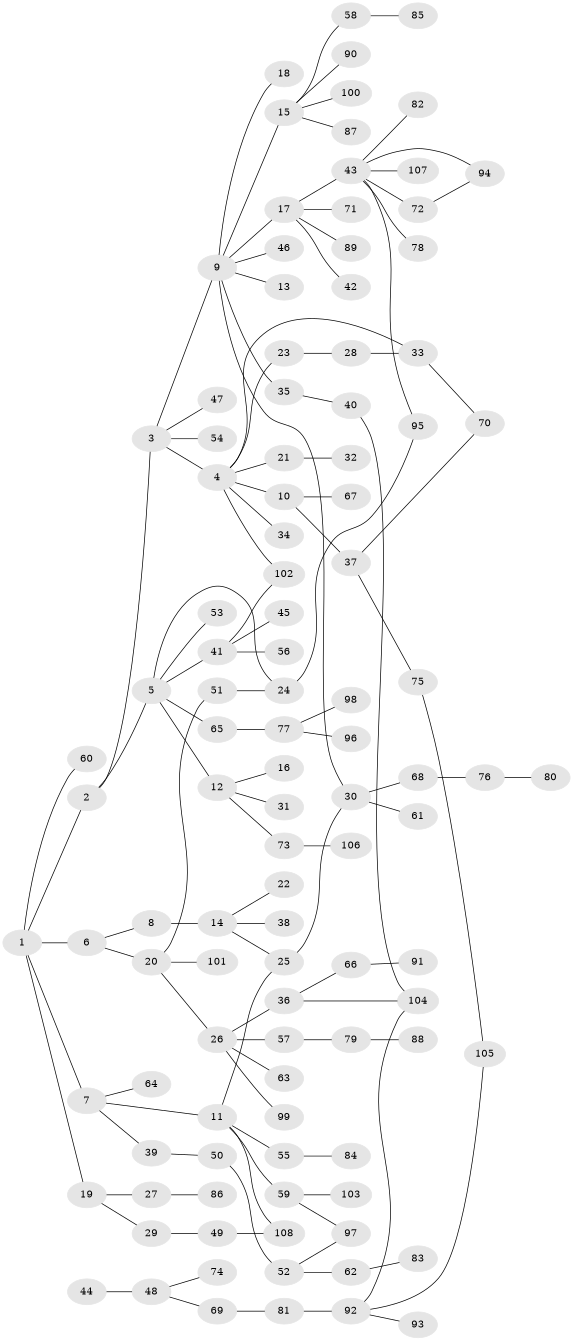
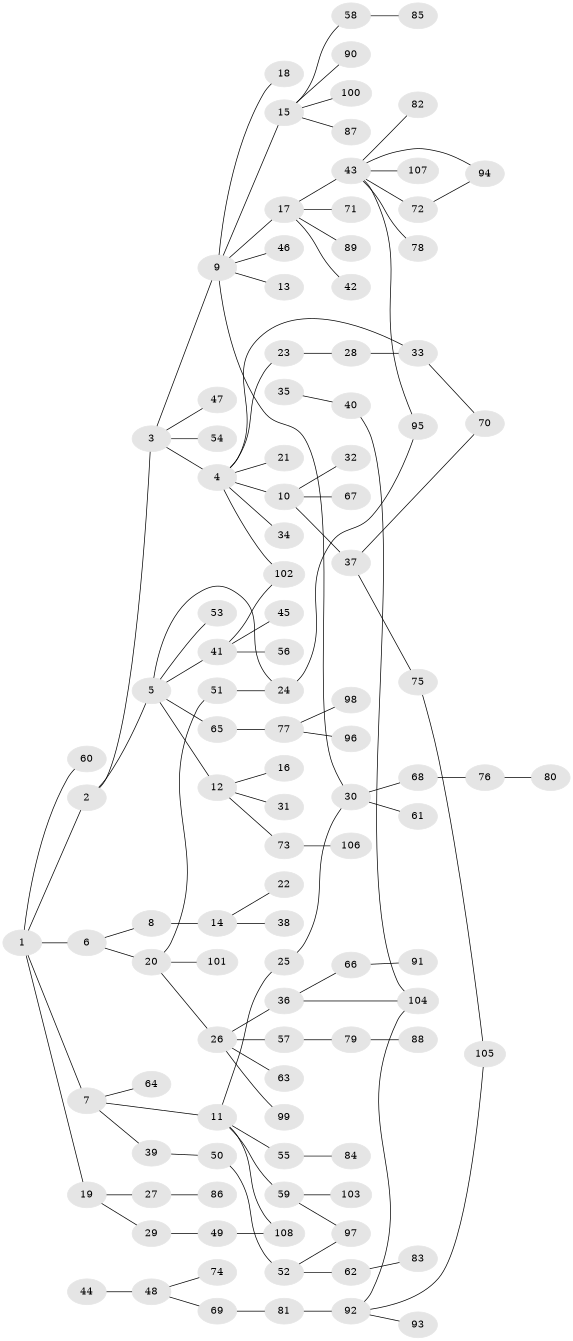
(242, 334) -> none
(318, 458) -> (321, 475)
(251, 943) -> none
